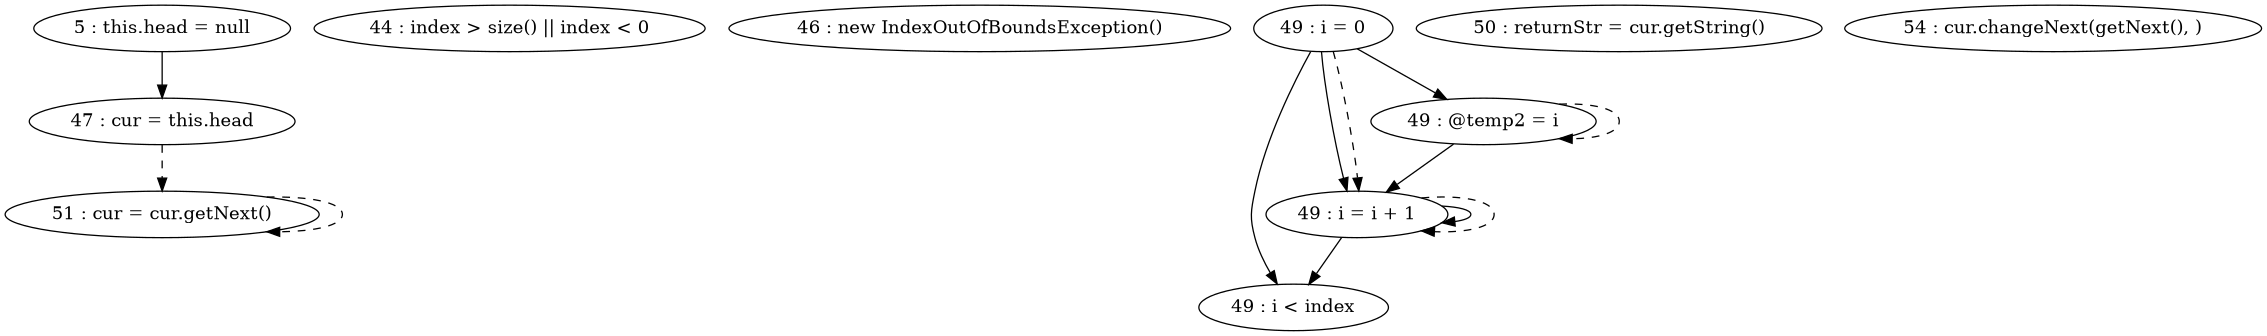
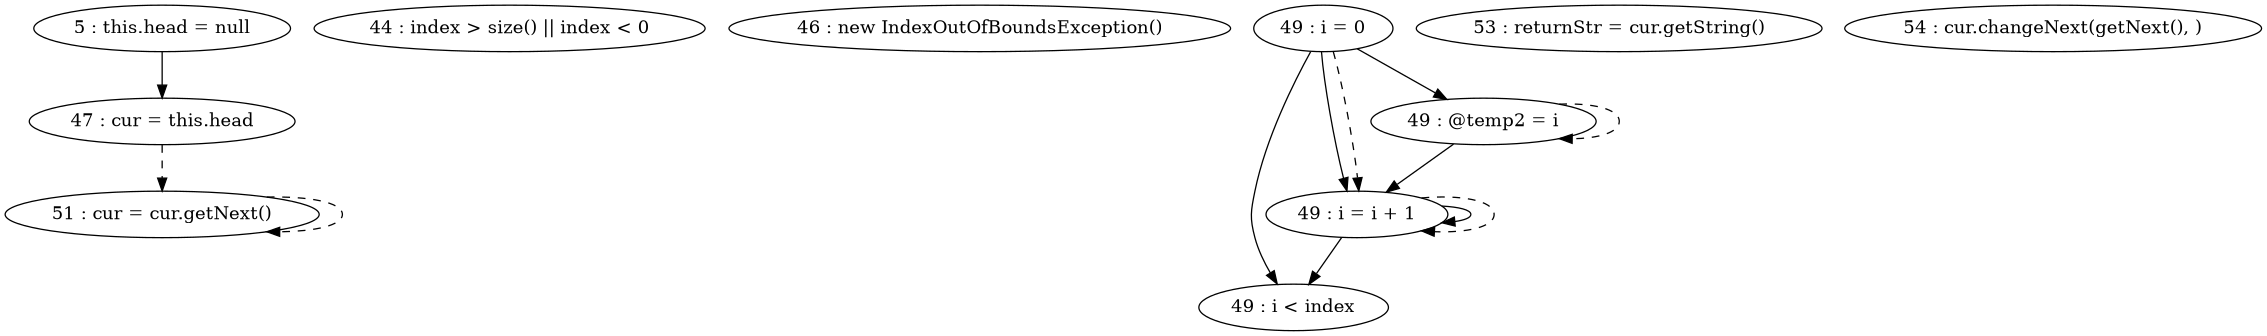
(1619, 28) -> (1619, 28)
